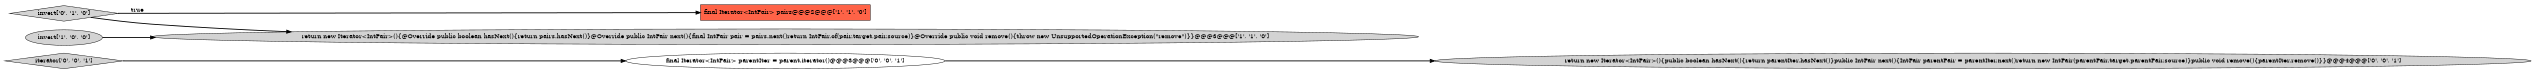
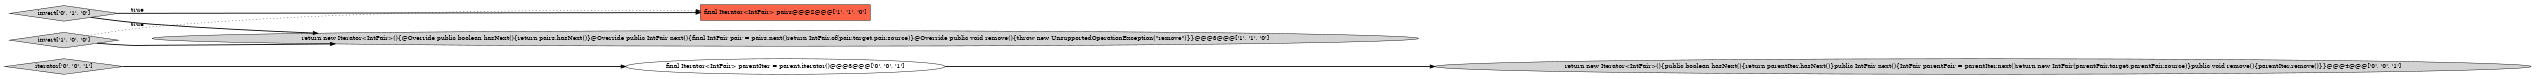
none -> (330, 16)
(64, 38) -> (64, 40)
